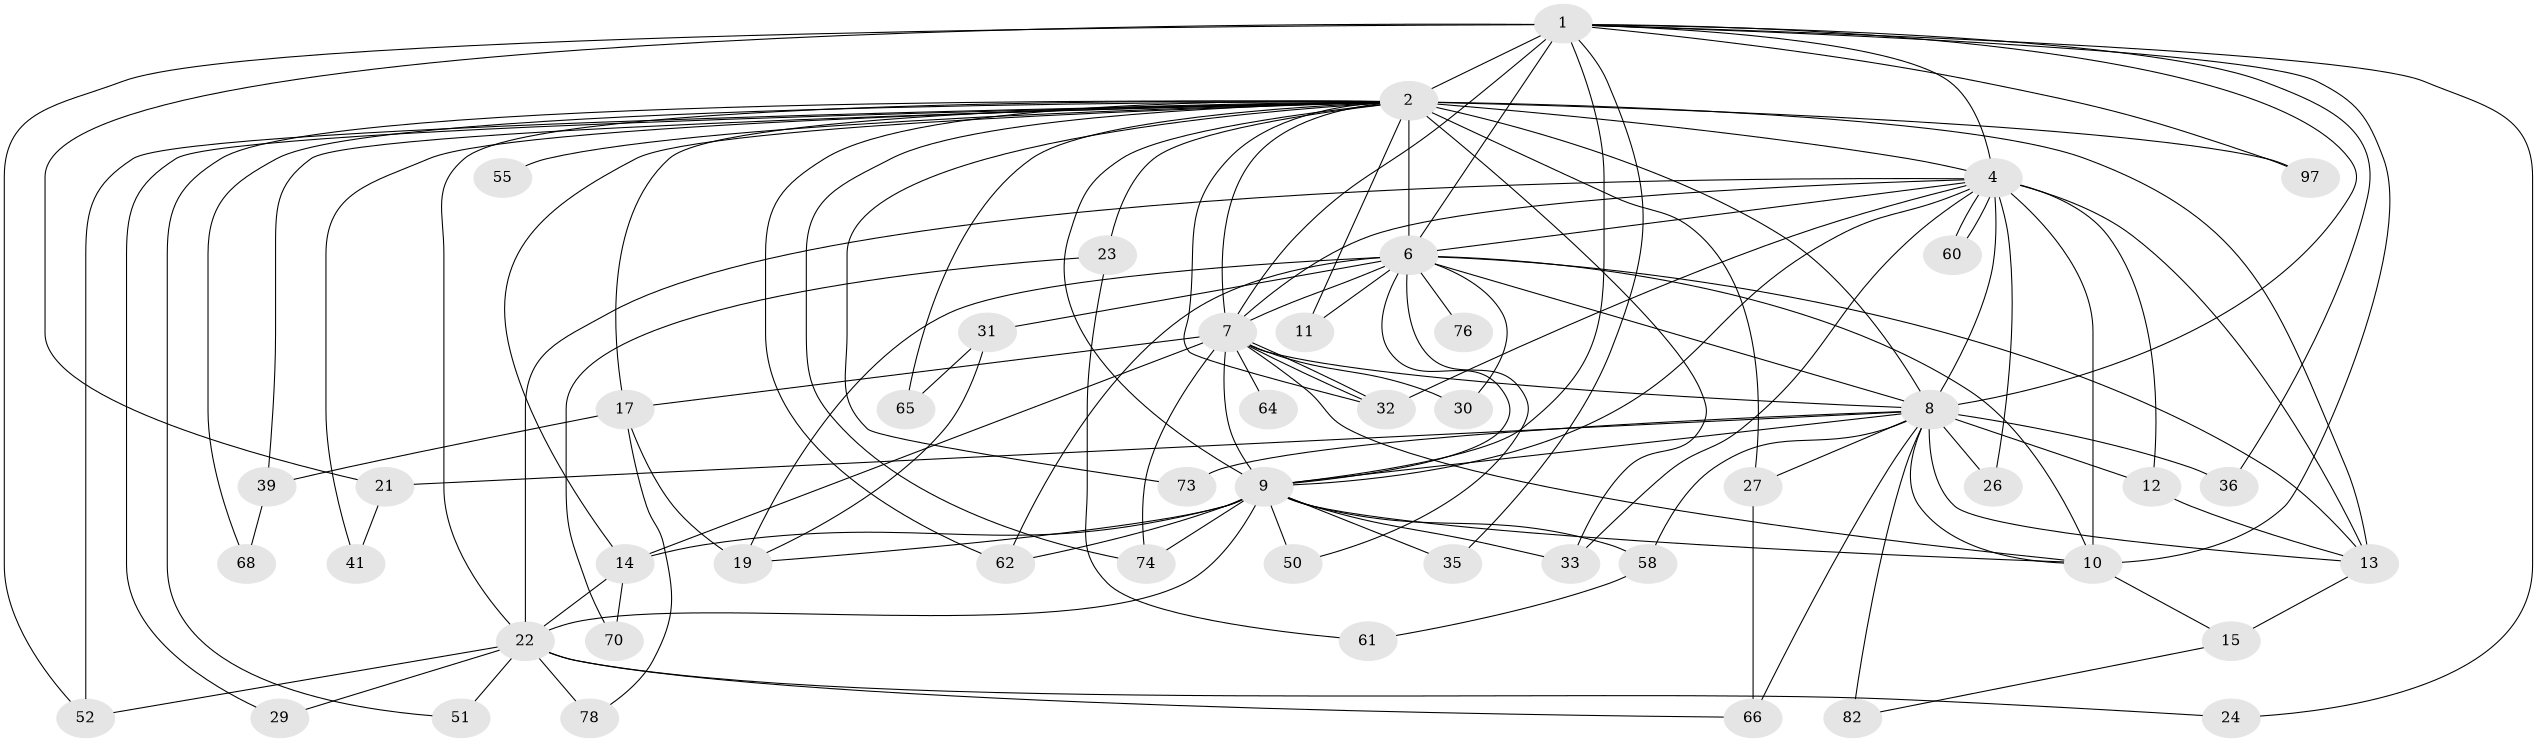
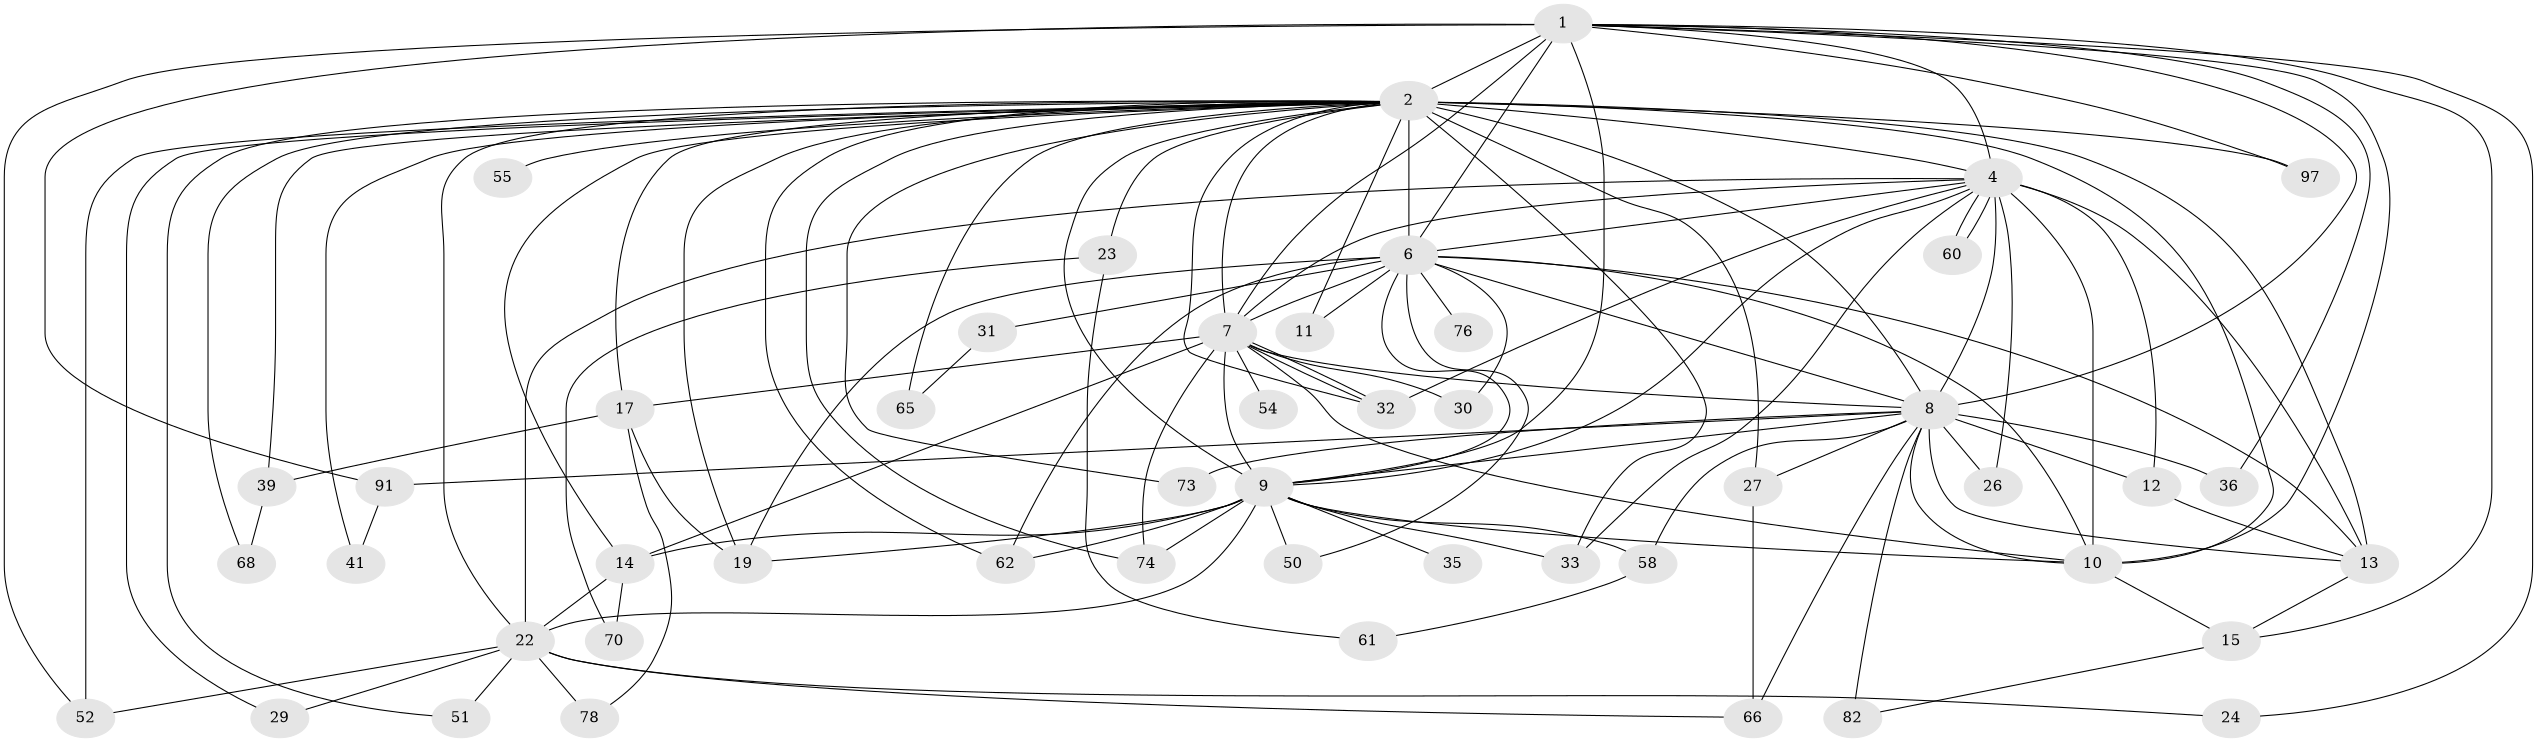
none -> (2038, 161)
(1625, 311) -> (2367, 85)
(1268, 410) -> (1268, 410)
(891, 479) -> (857, 136)
(385, 487) -> (385, 487)
